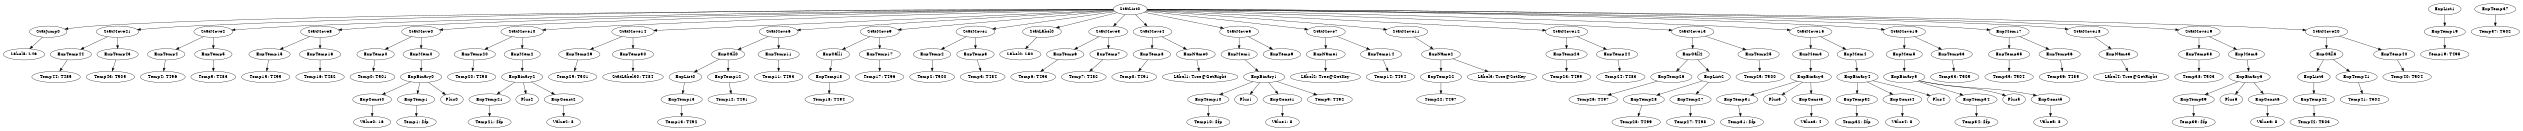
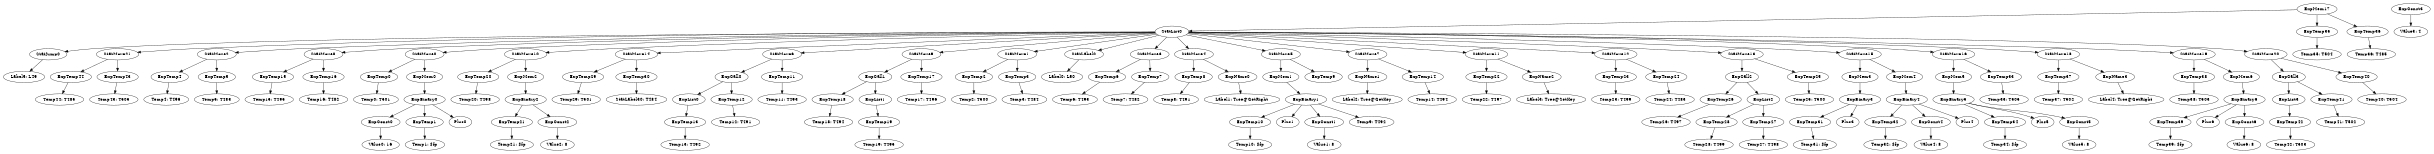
(1735, 19) -> (1745, 20)
(1441, 64) -> (1486, 64)
none -> (2058, 64)
none -> (875, 87)
(1811, 87) -> none
(527, 100) -> none
